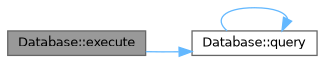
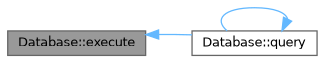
(162, 52) -> (175, 35)
